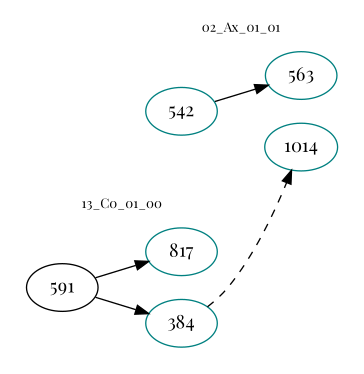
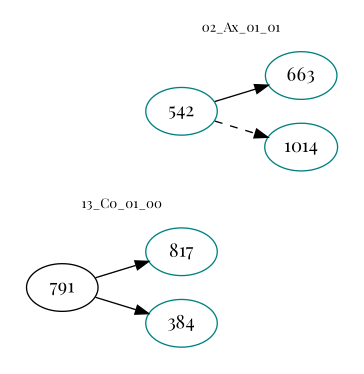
(301, 76) -> (301, 76)
(254, 249) -> (235, 127)
(62, 288) -> (62, 288)
